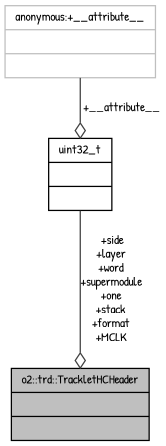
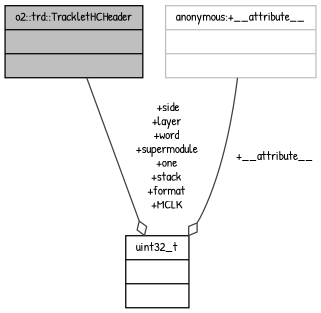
(80, 282) -> (113, 149)
